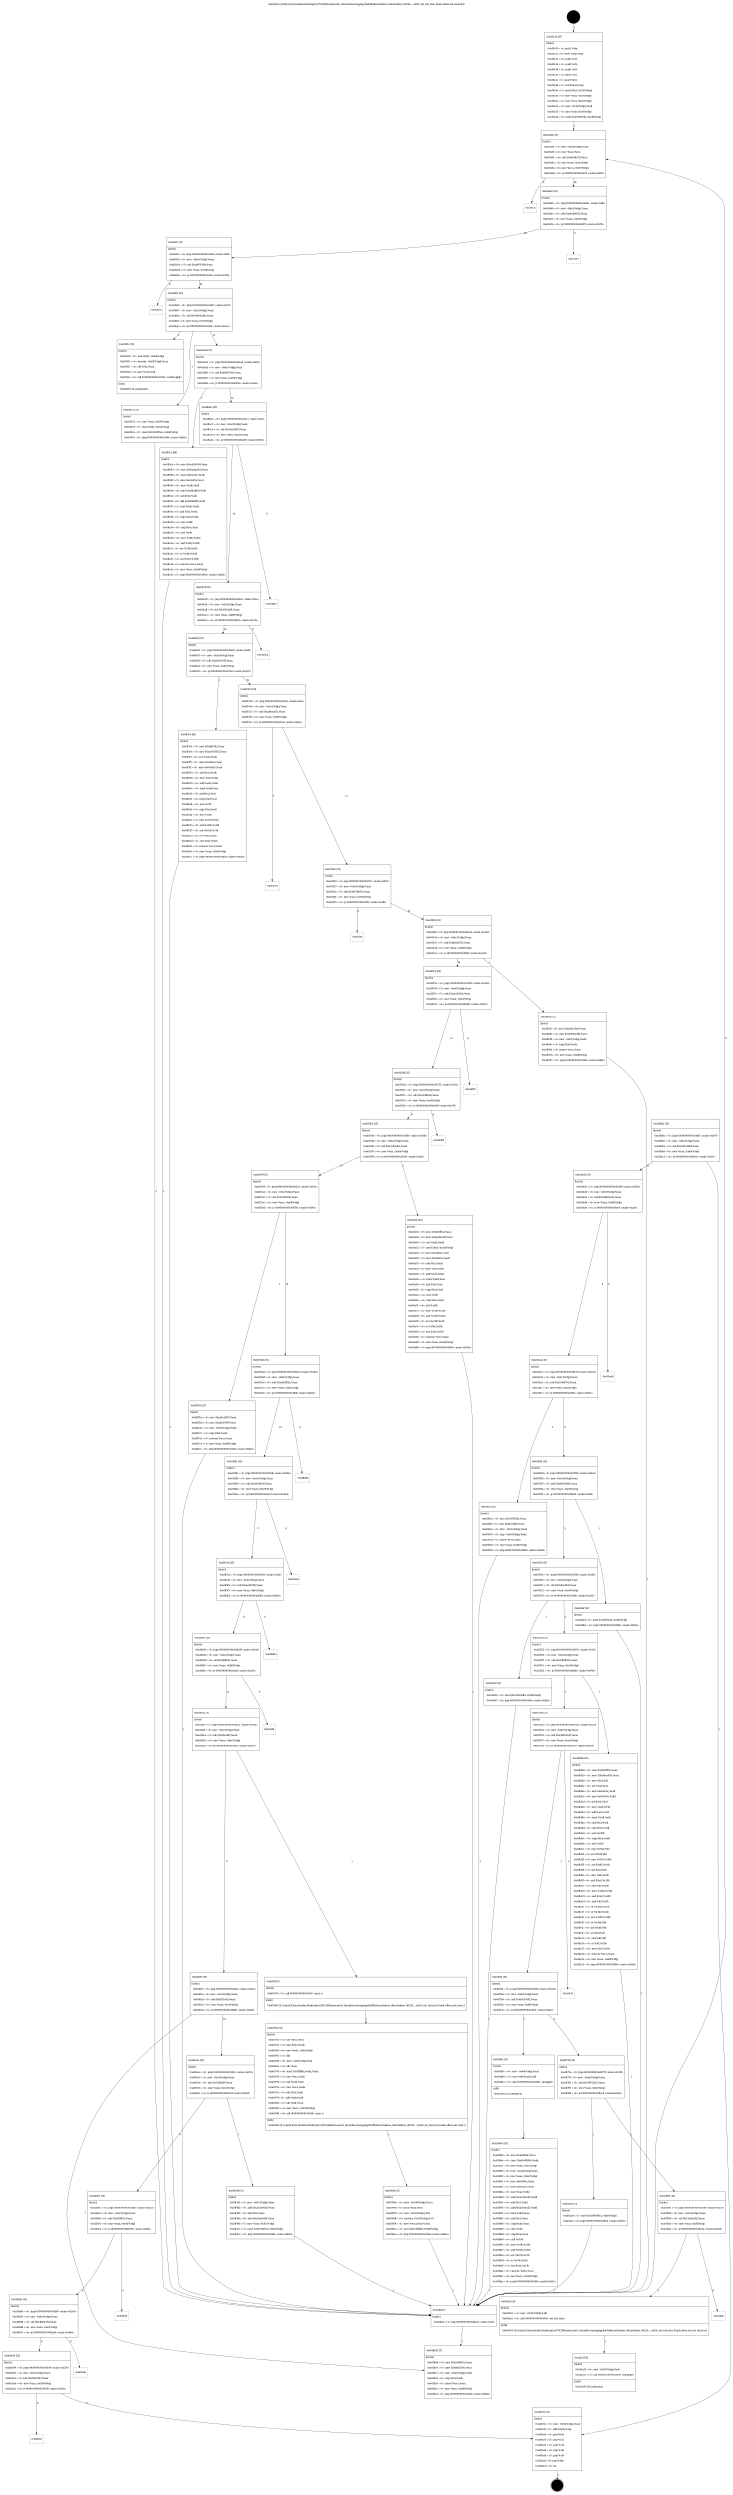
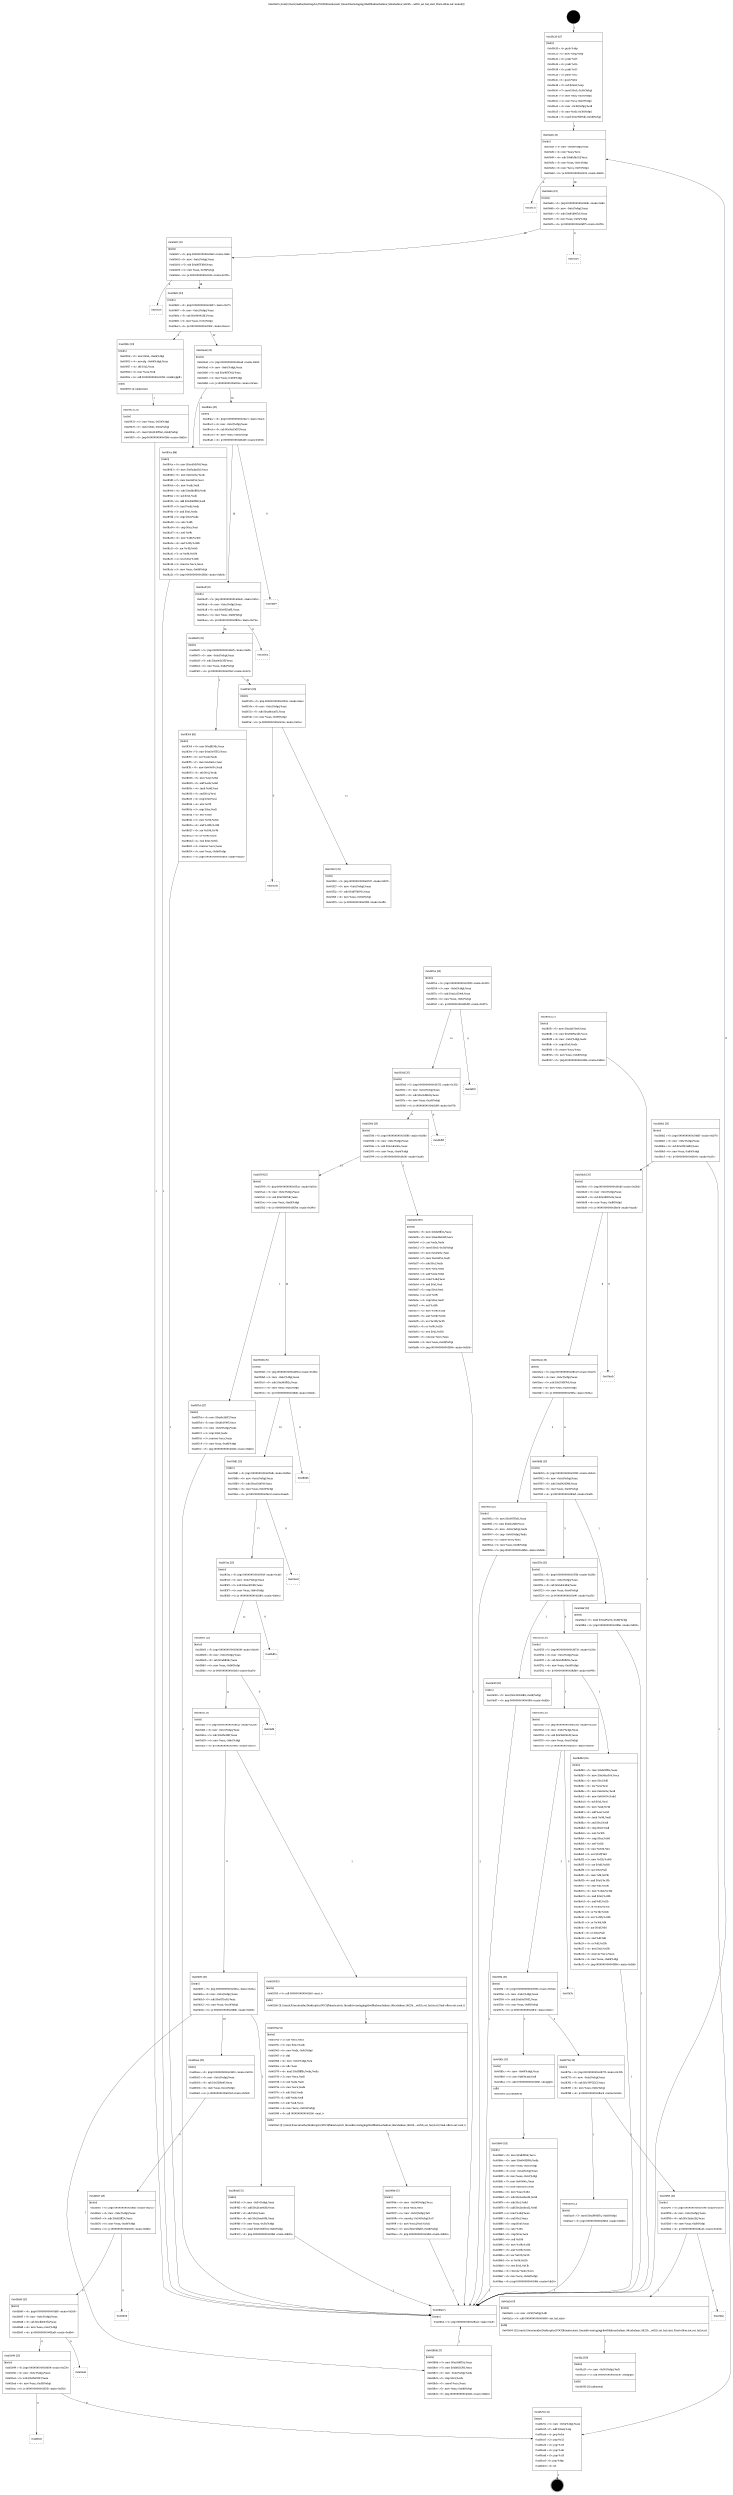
(190, 369) -> (153, 399)
(357, 937) -> none
(457, 937) -> none
(240, 2141) -> (262, 2099)
(462, 2335) -> (459, 2337)
